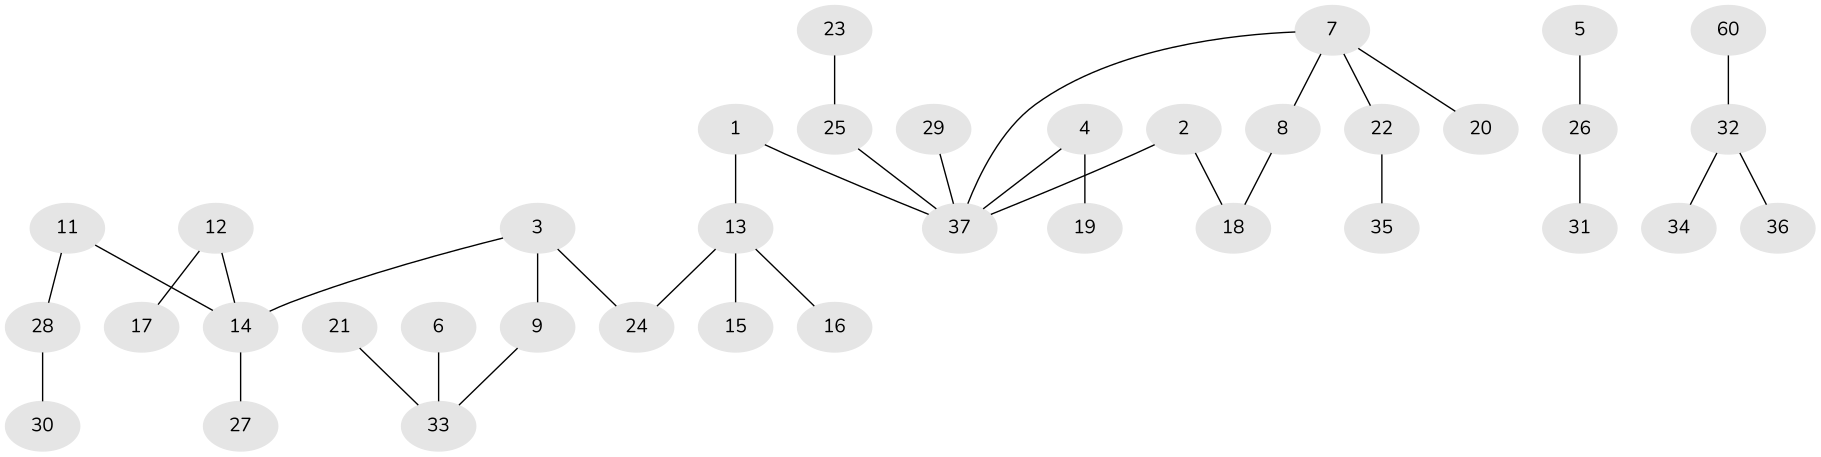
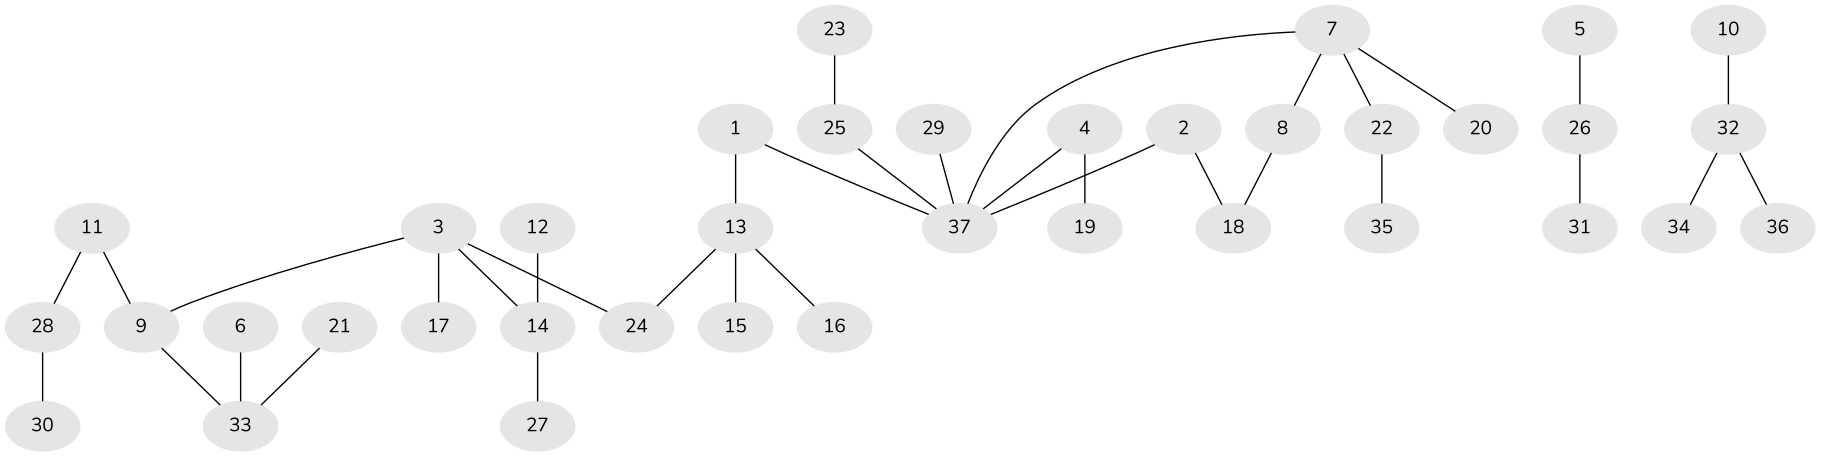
(1728, 30) -> (1728, 30)
(154, 278) -> (117, 278)
(179, 278) -> (439, 278)
